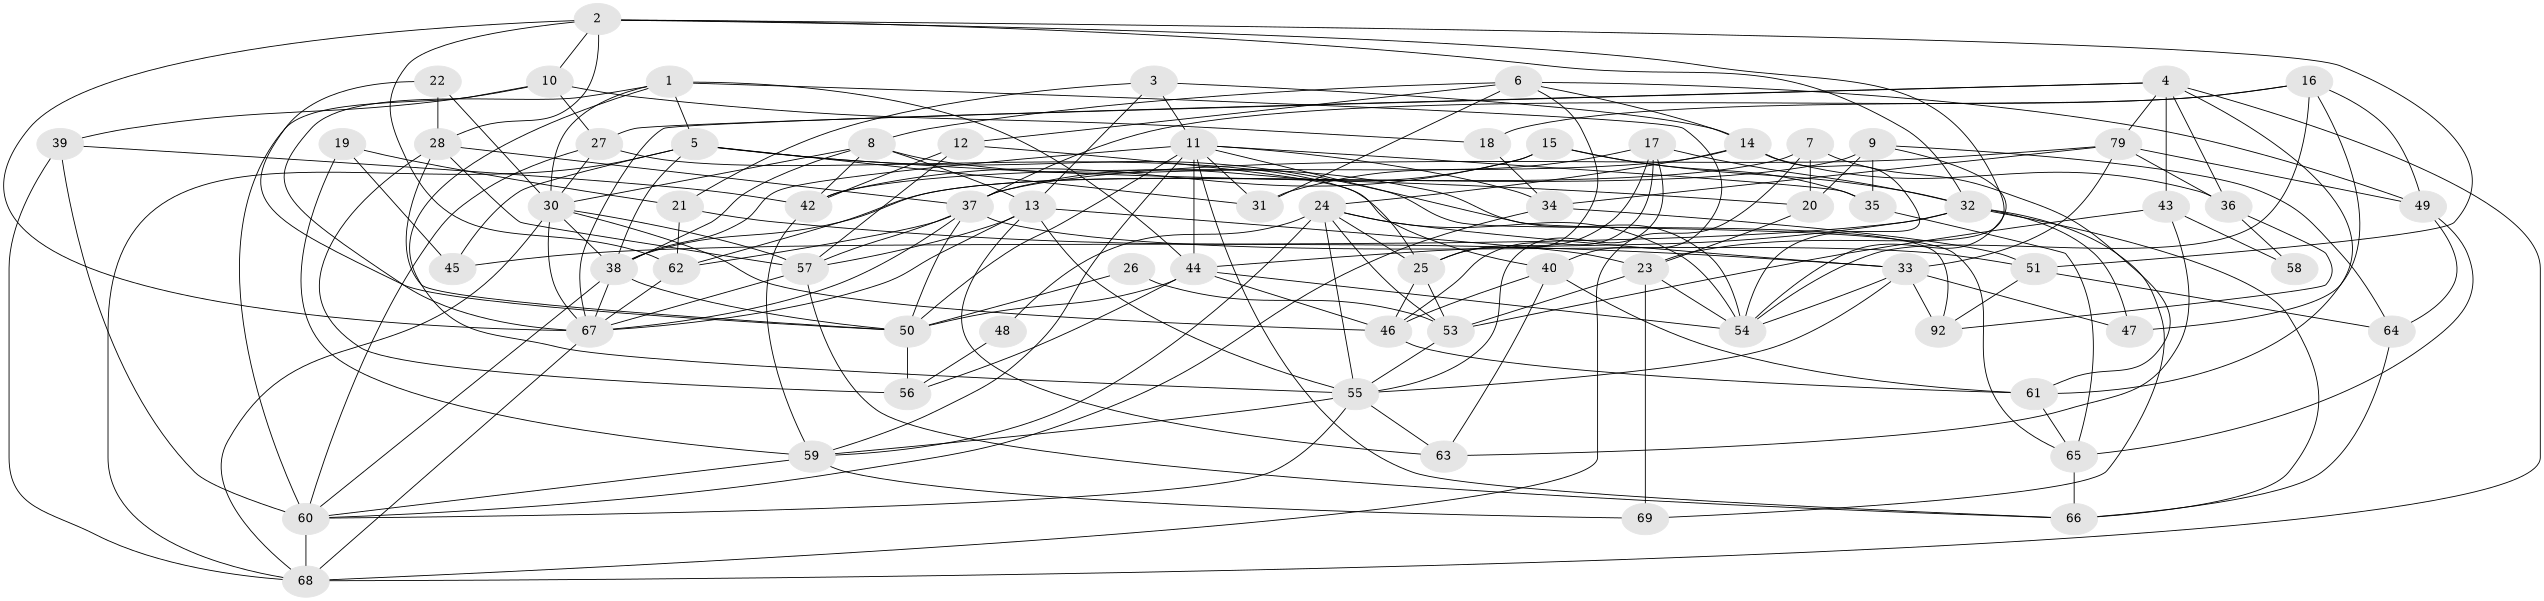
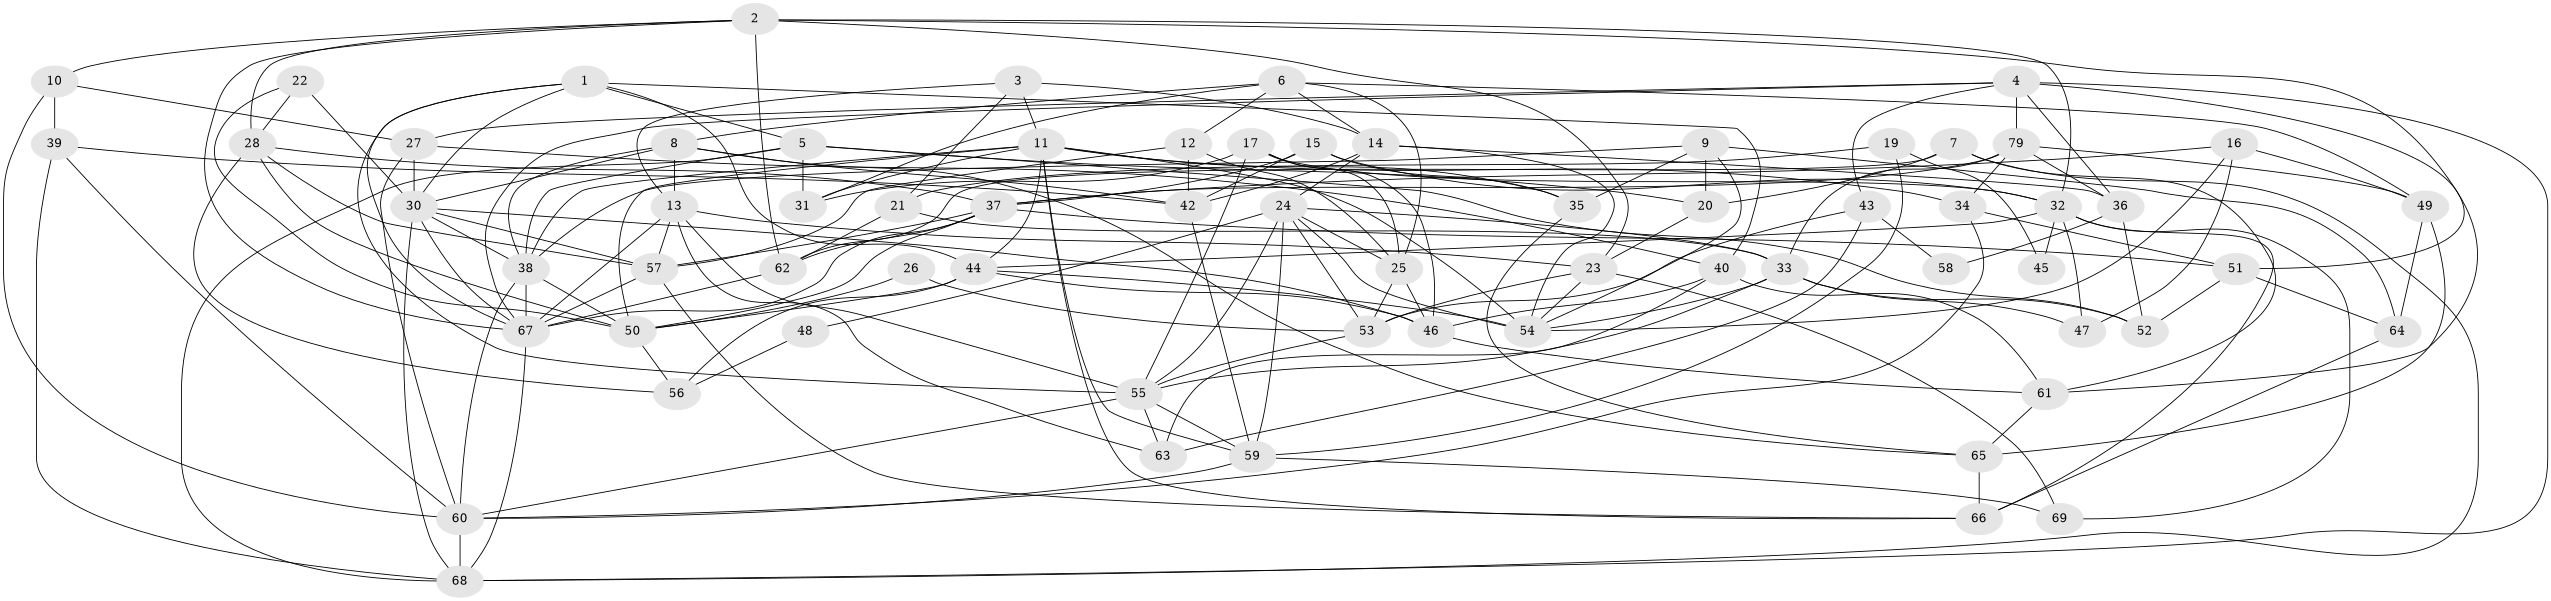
(1487, 144) -> none
(525, 189) -> none
(1939, 332) -> (2145, 332)
